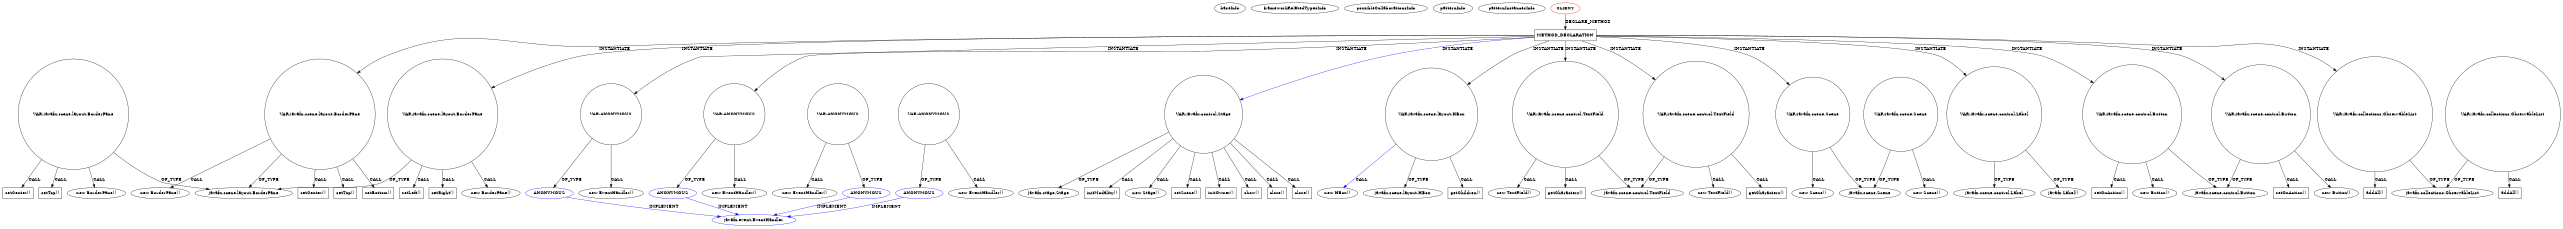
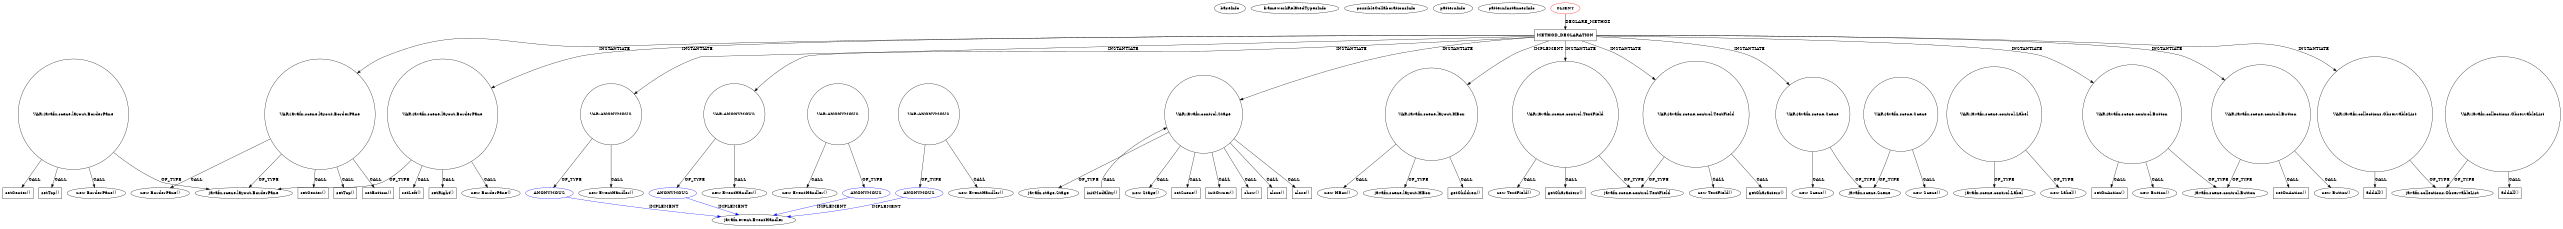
(1793, 42) -> none
(1549, 49) -> (1549, 49)
(1386, 56) -> (1386, 56)
(1142, 162) -> (1128, 151)
(1371, 165) -> (1371, 165)
(2063, 193) -> (2063, 193)
(754, 220) -> (754, 220)
